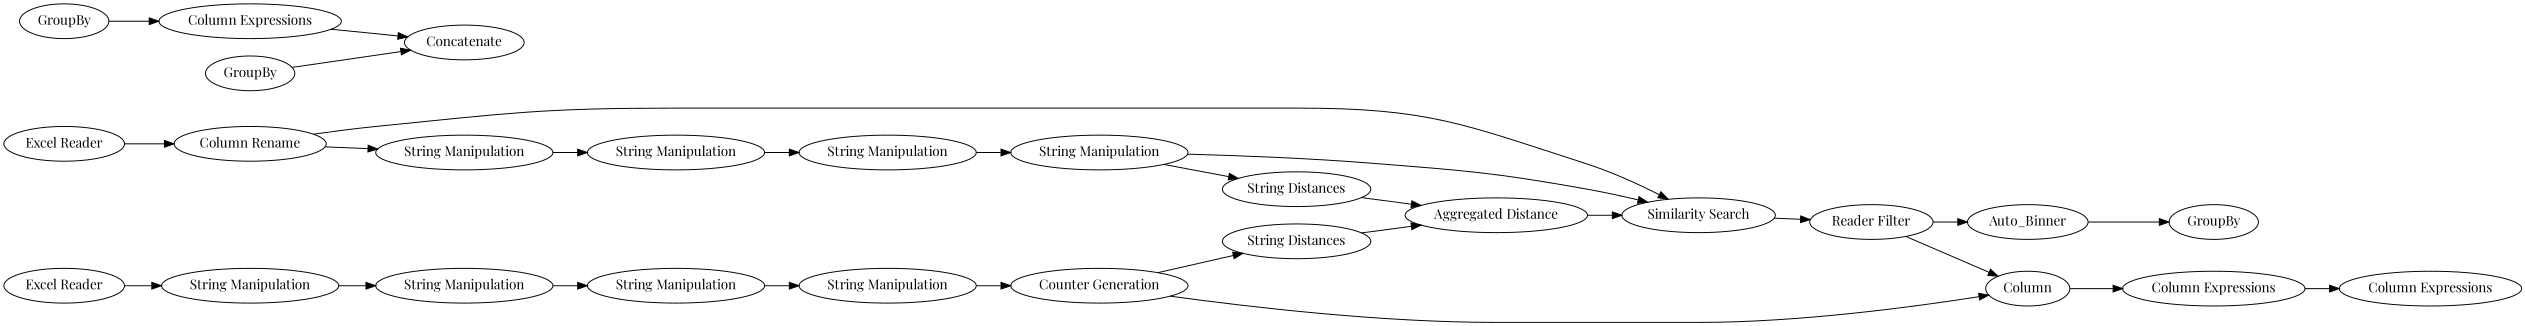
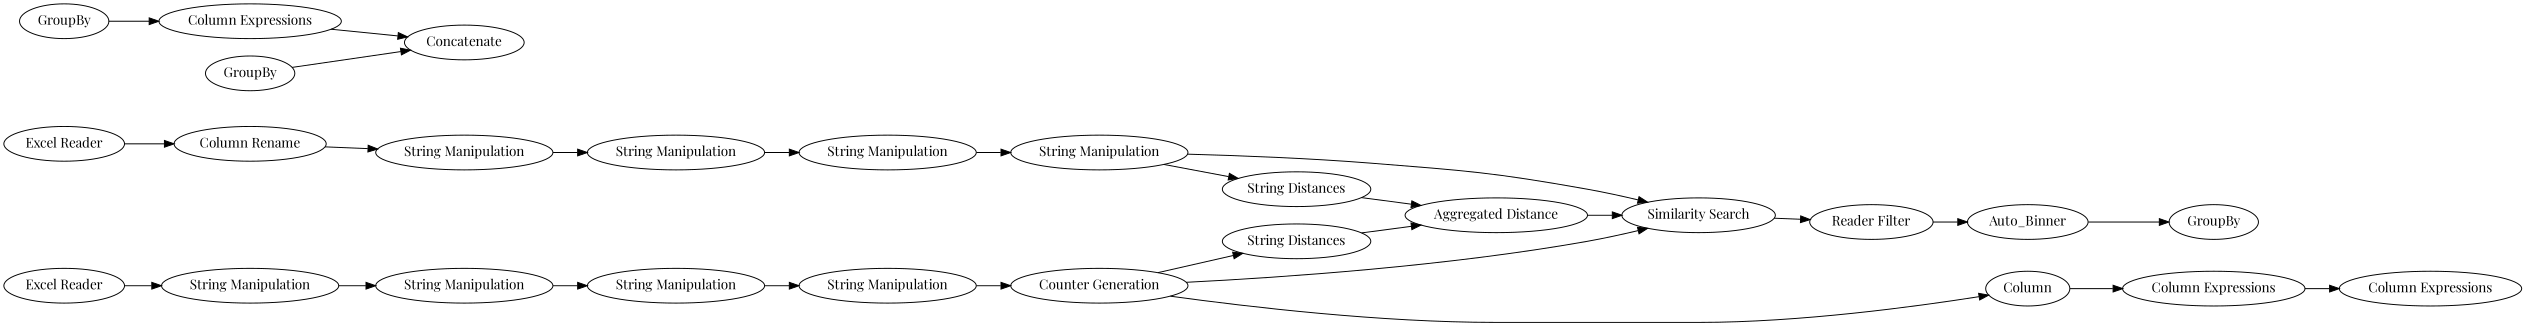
(992, 108) -> (1413, 265)
(1947, 254) -> none
